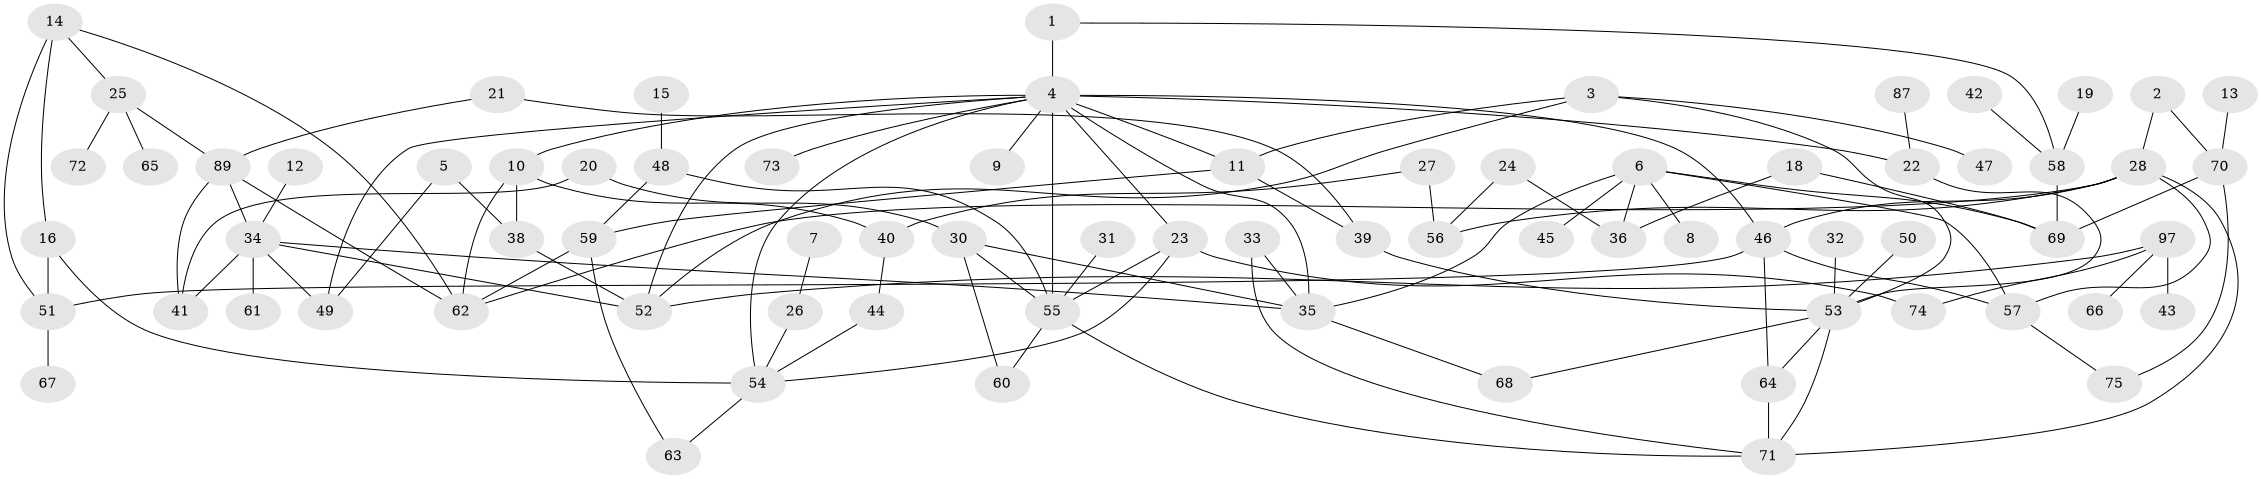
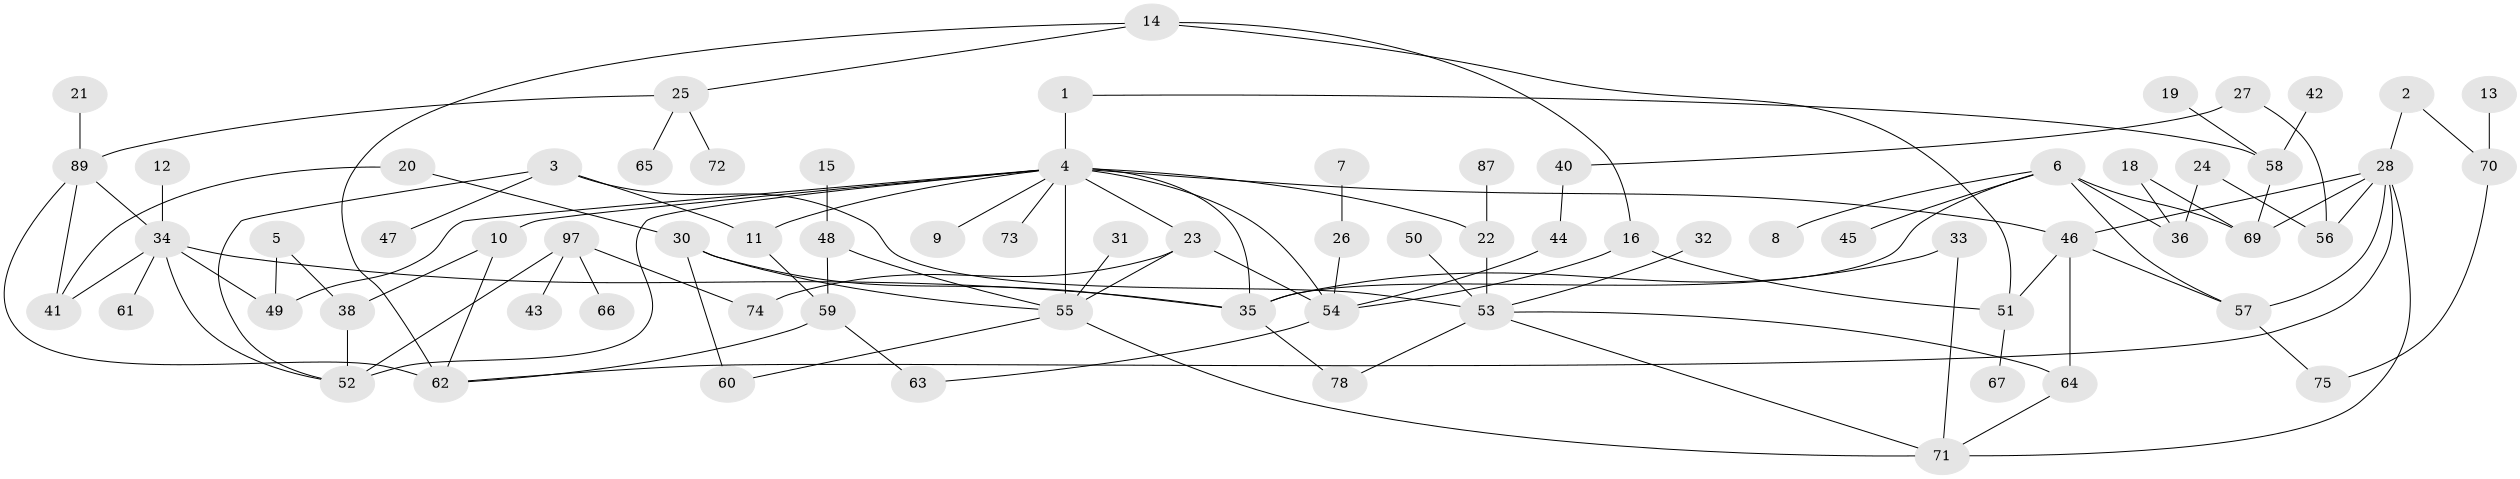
(677, 203) -> none
(2139, 203) -> (2319, 203)
(1363, 239) -> none
(1505, 384) -> (1340, 384)
